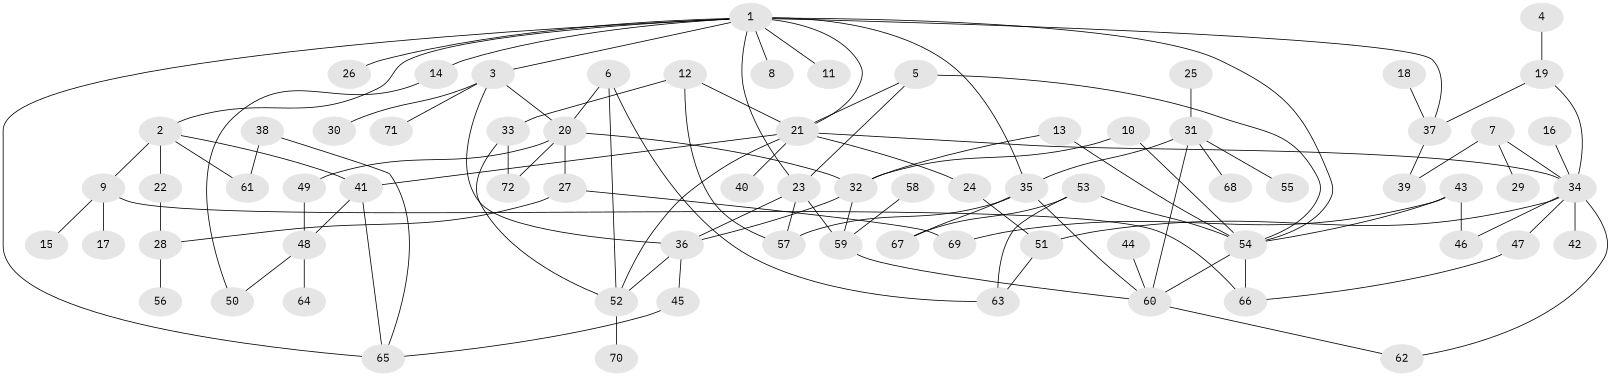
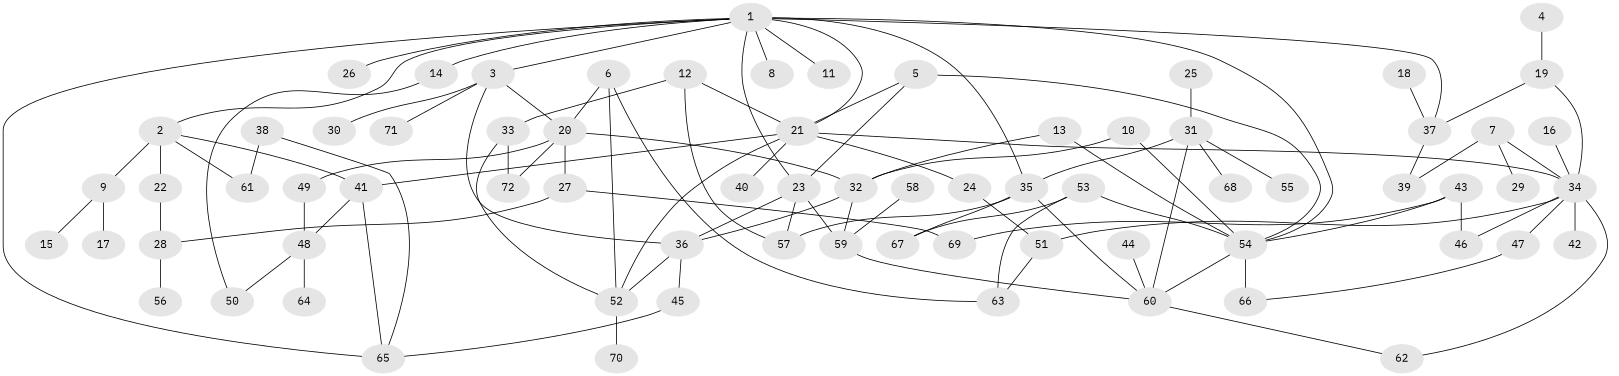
(687, 212) -> none
